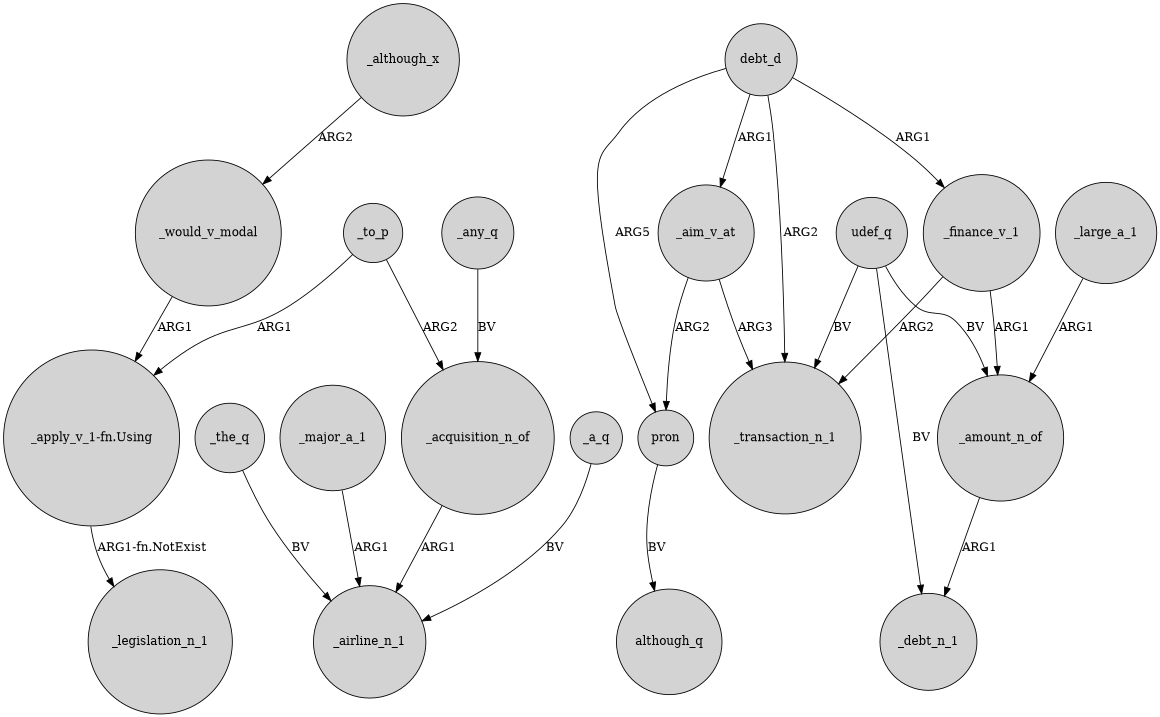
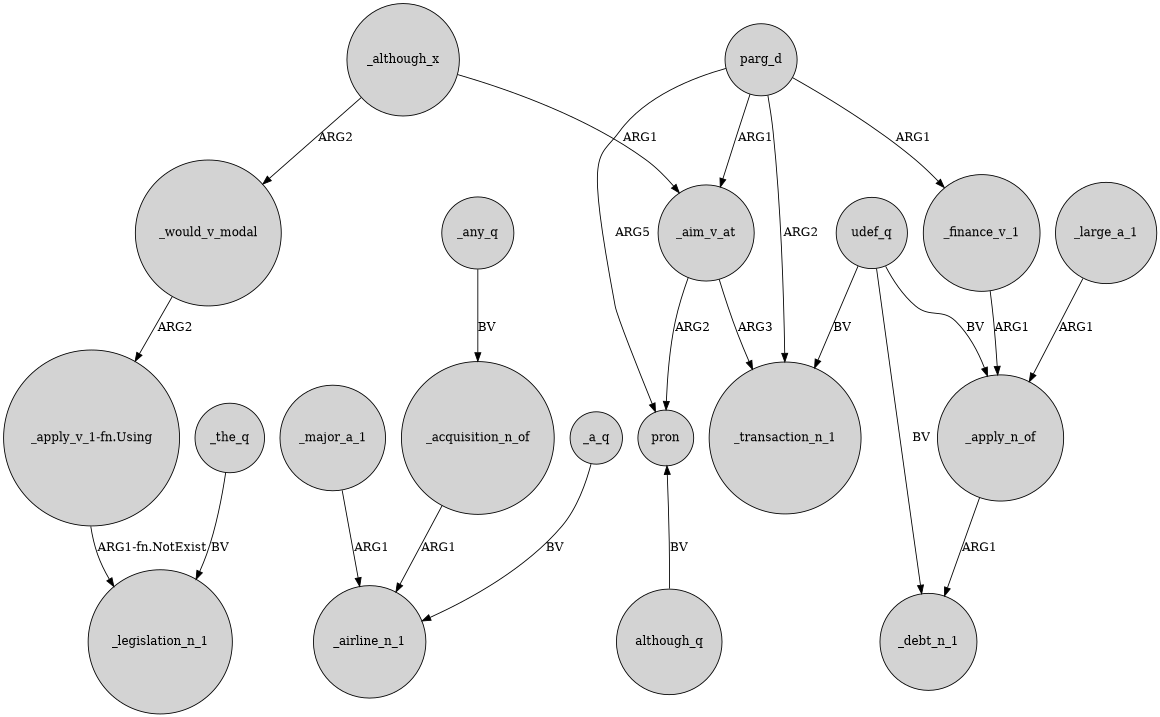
(761, 60) -> (761, 60)
none -> (573, 117)
(373, 233) -> none
(175, 328) -> (175, 328)
(894, 328) -> none
(1001, 438) -> (1001, 438)
(647, 523) -> (669, 532)
(278, 536) -> (216, 523)
